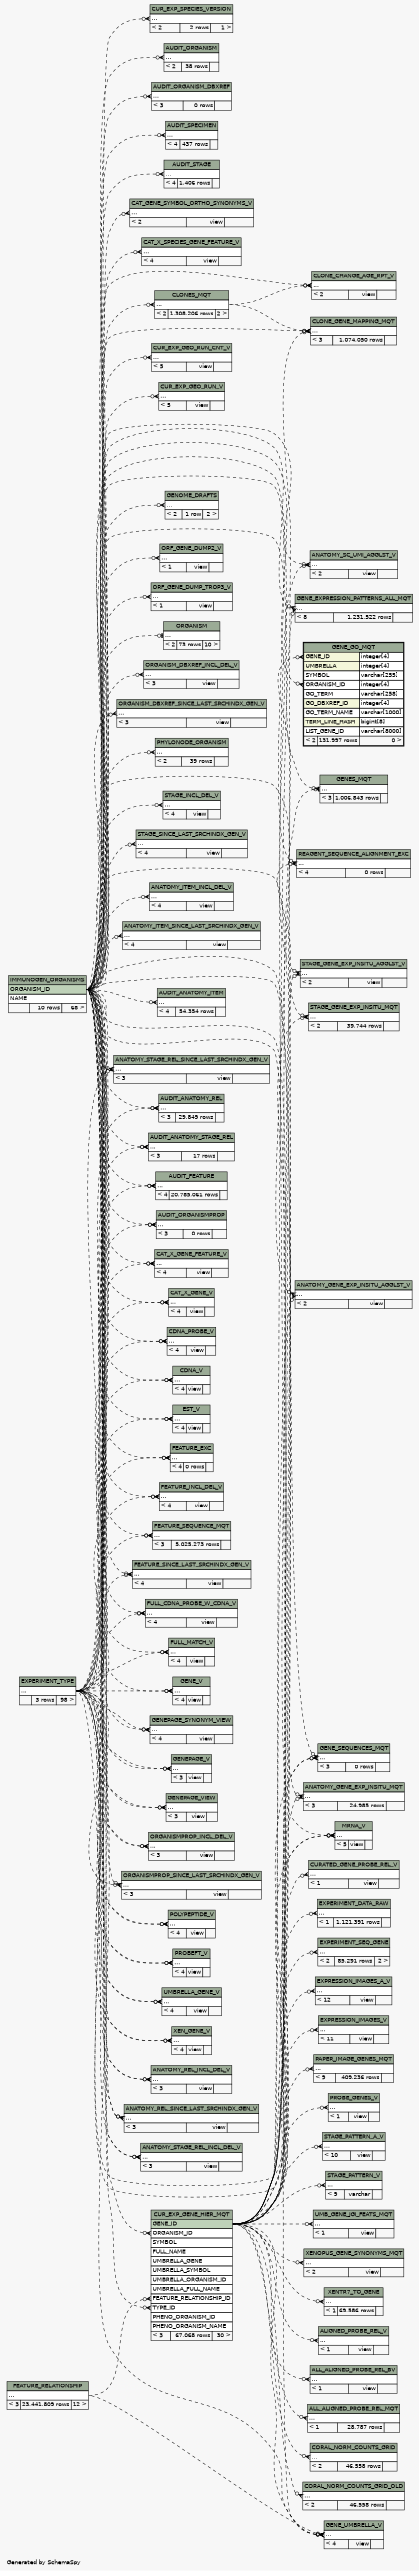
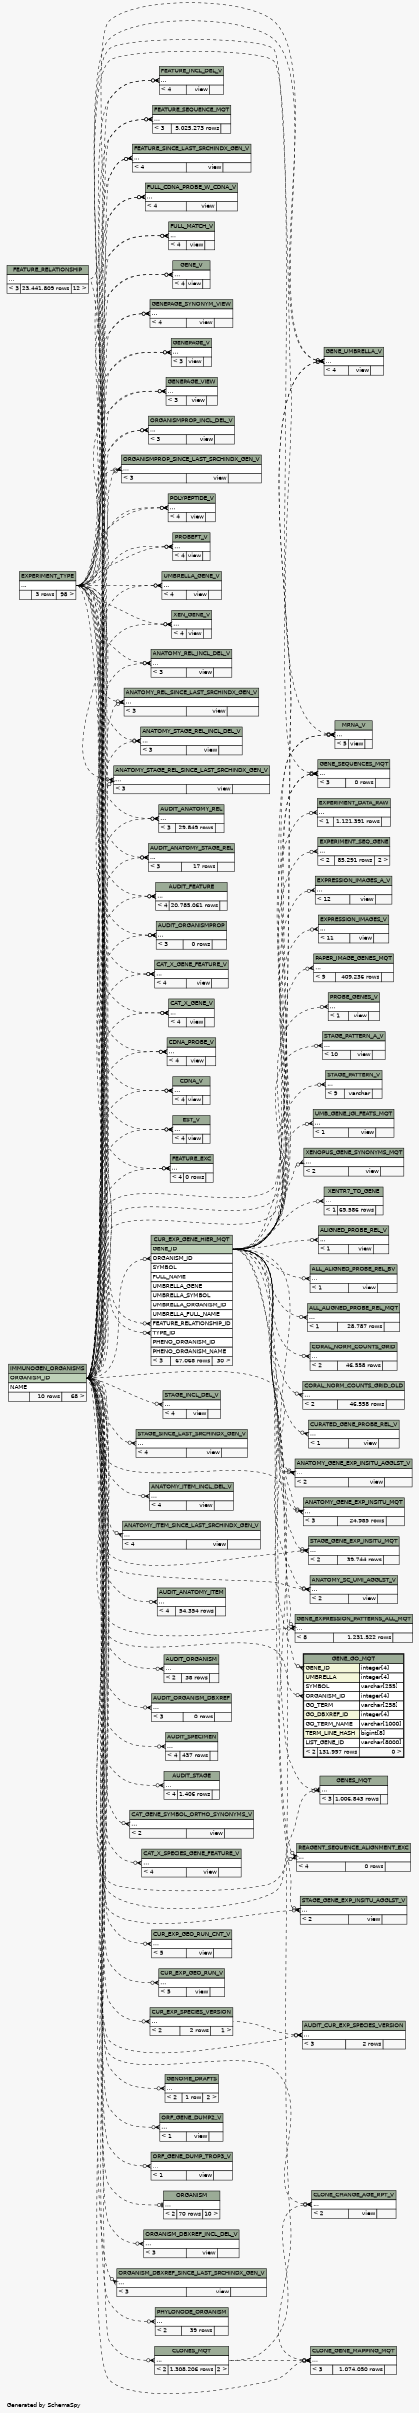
(190, 645) -> (190, 2214)
none -> (354, 2035)
